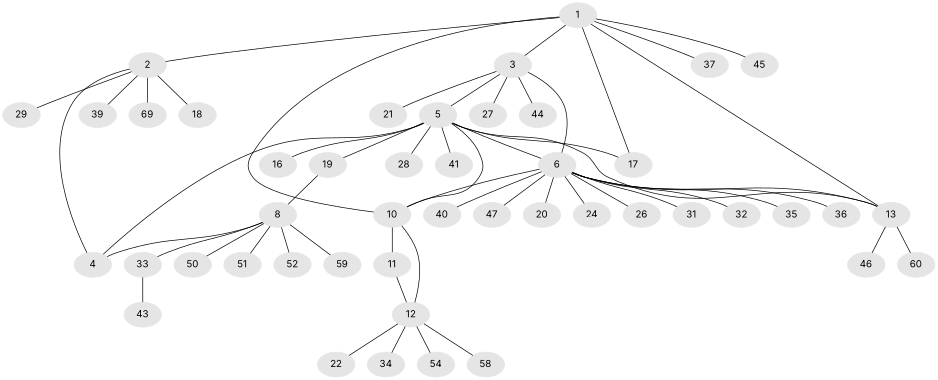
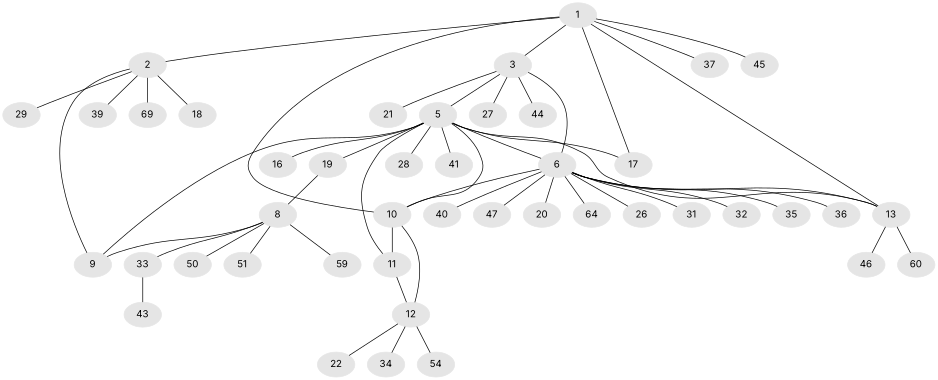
none -> (365, 177)
(592, 215) -> (592, 215)
(93, 265) -> (93, 265)
(292, 265) -> none
(486, 365) -> none
